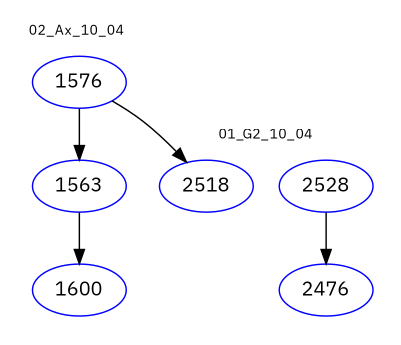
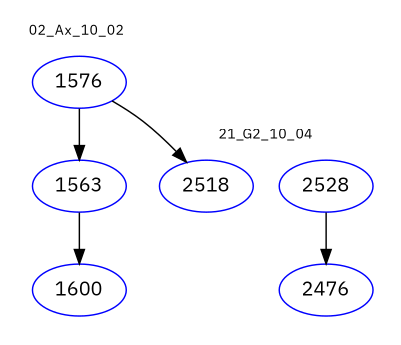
(77, 31) -> (77, 31)
(266, 135) -> (266, 135)
